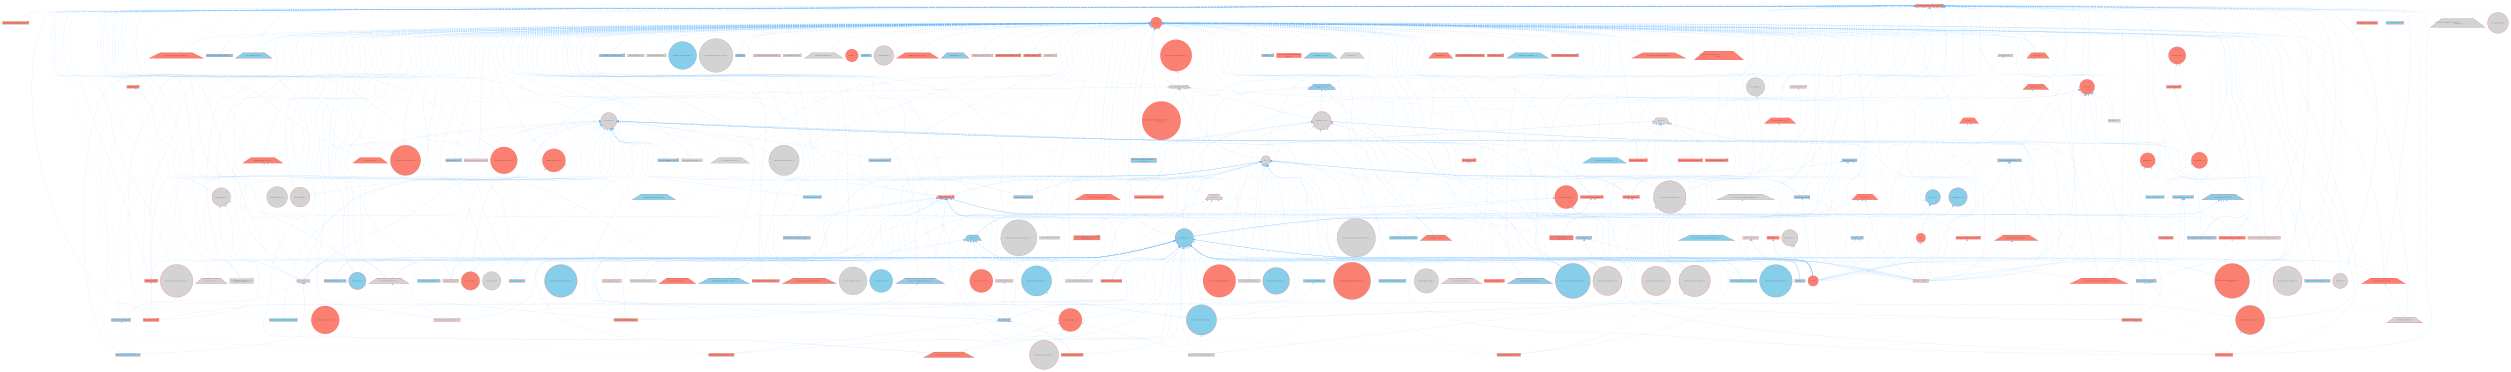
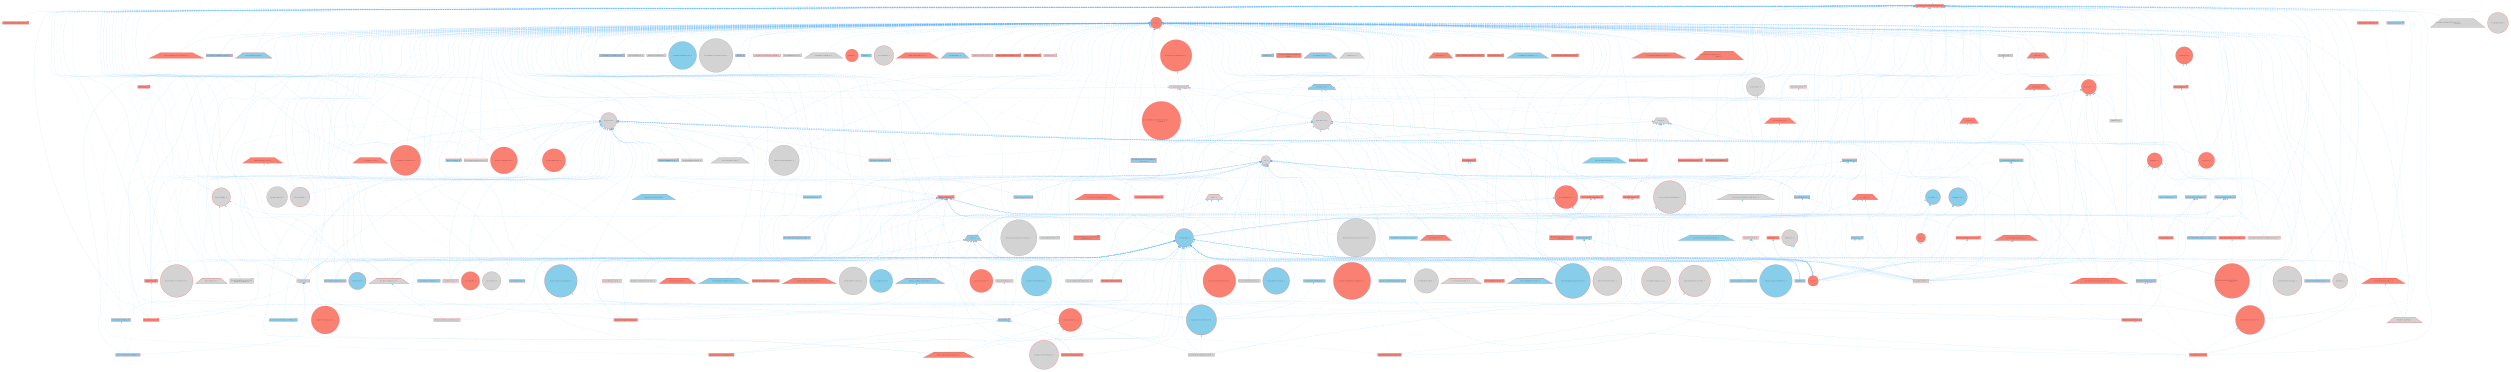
(2223, 197) -> (2225, 197)
